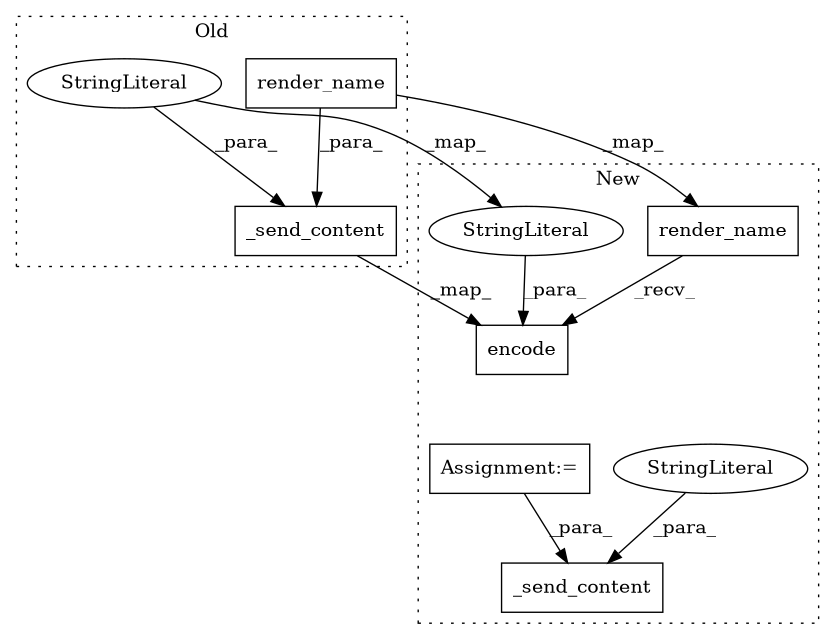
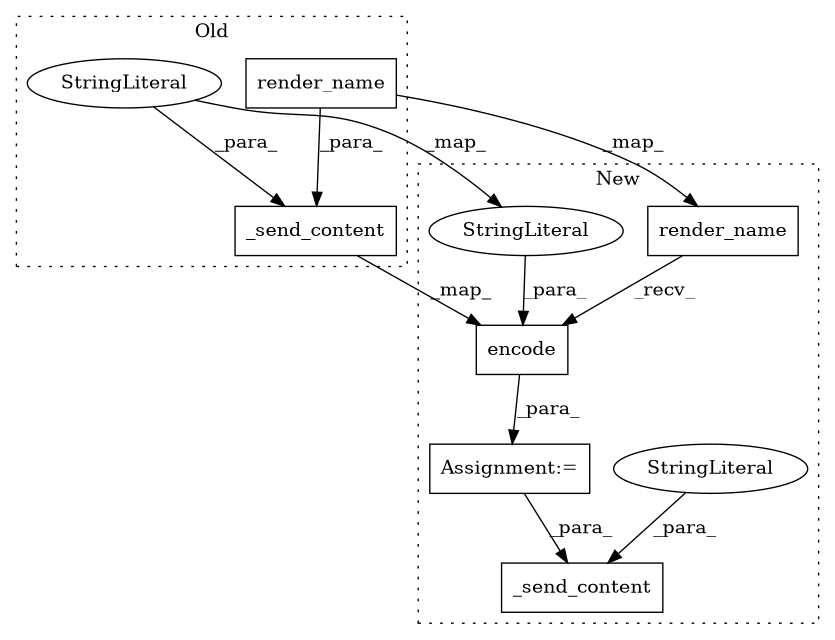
none -> (517, 402)
